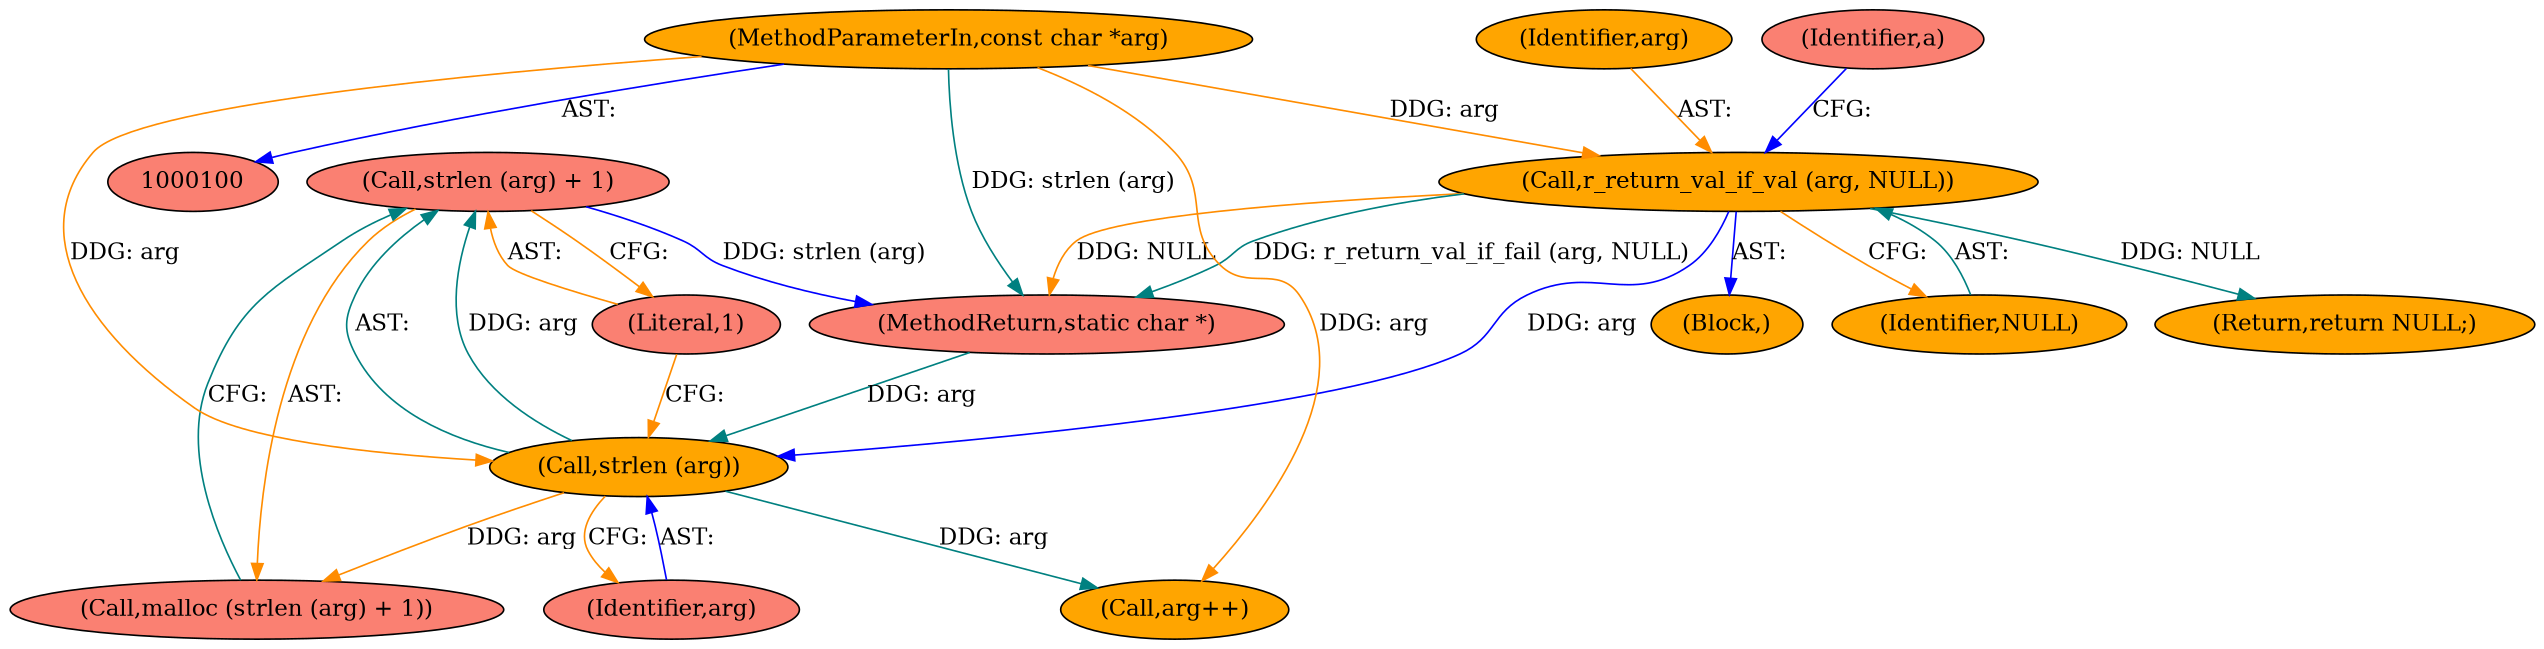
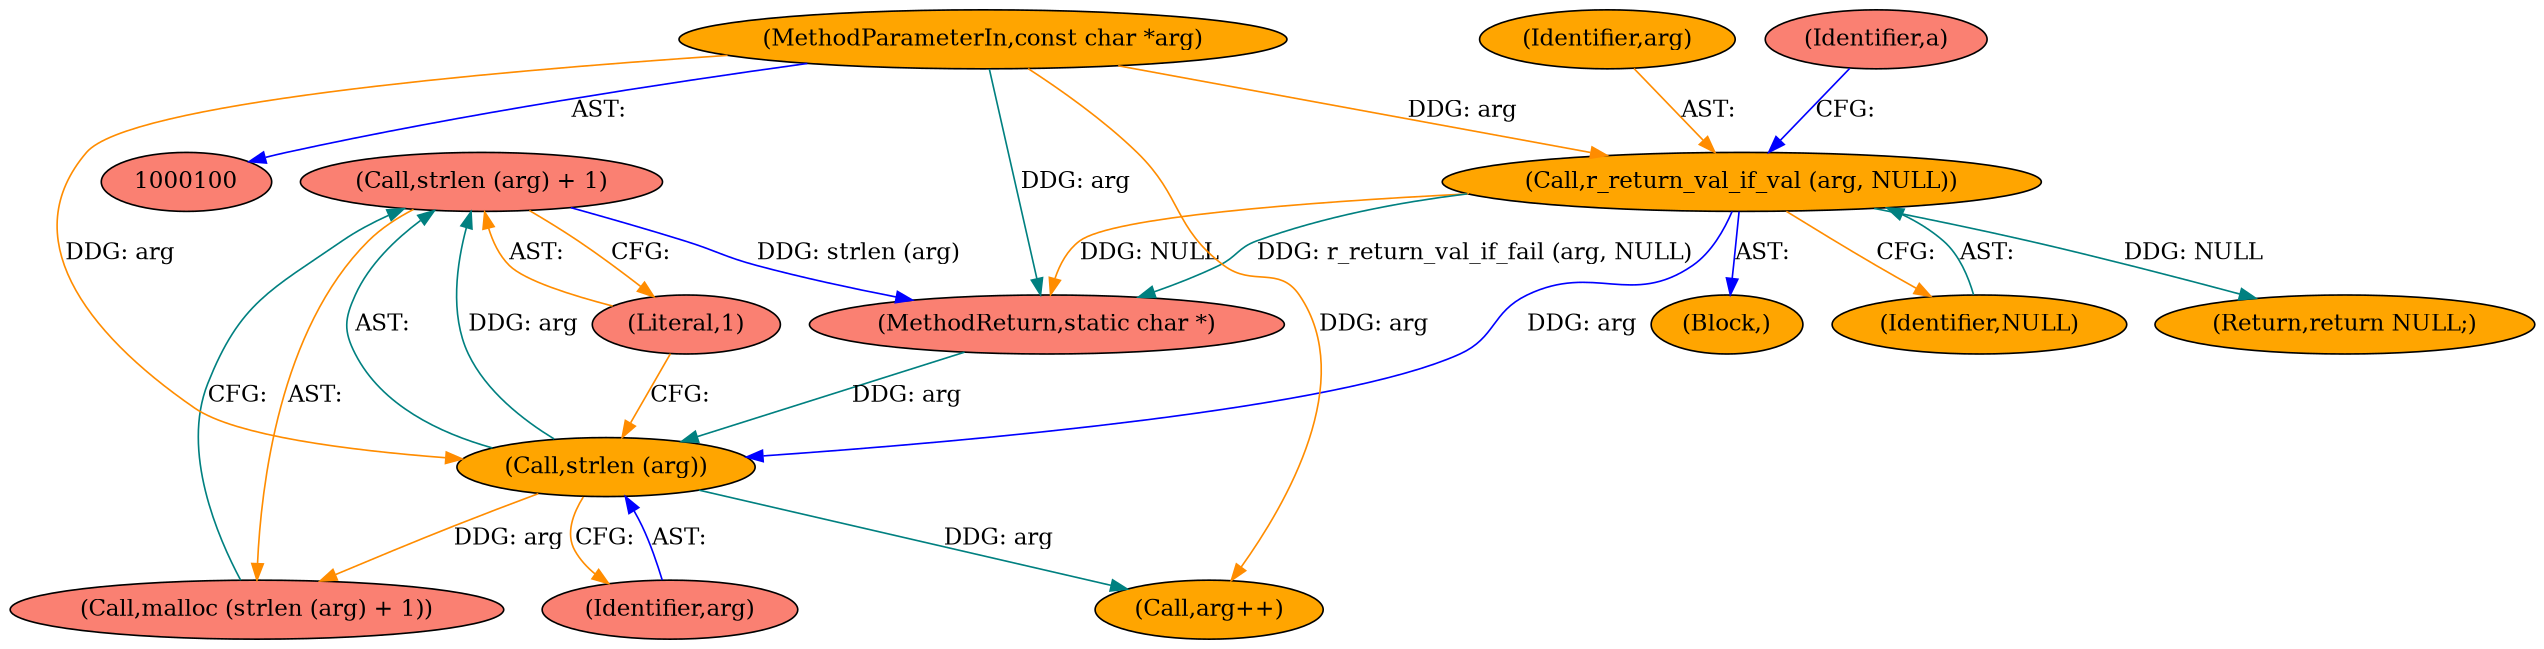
(1073, 182) -> (1076, 182)
